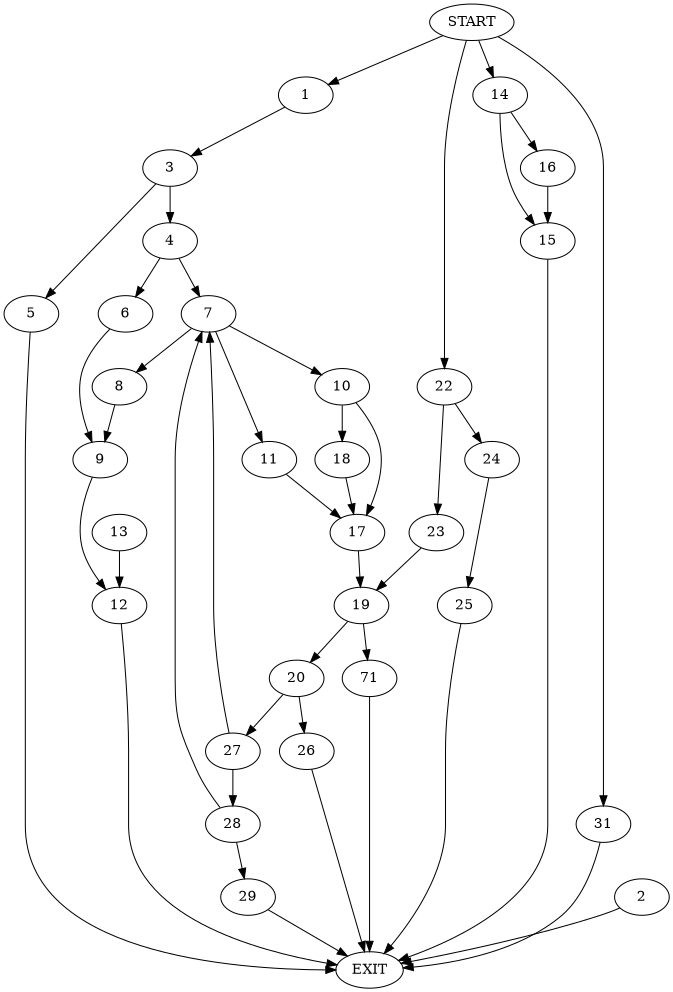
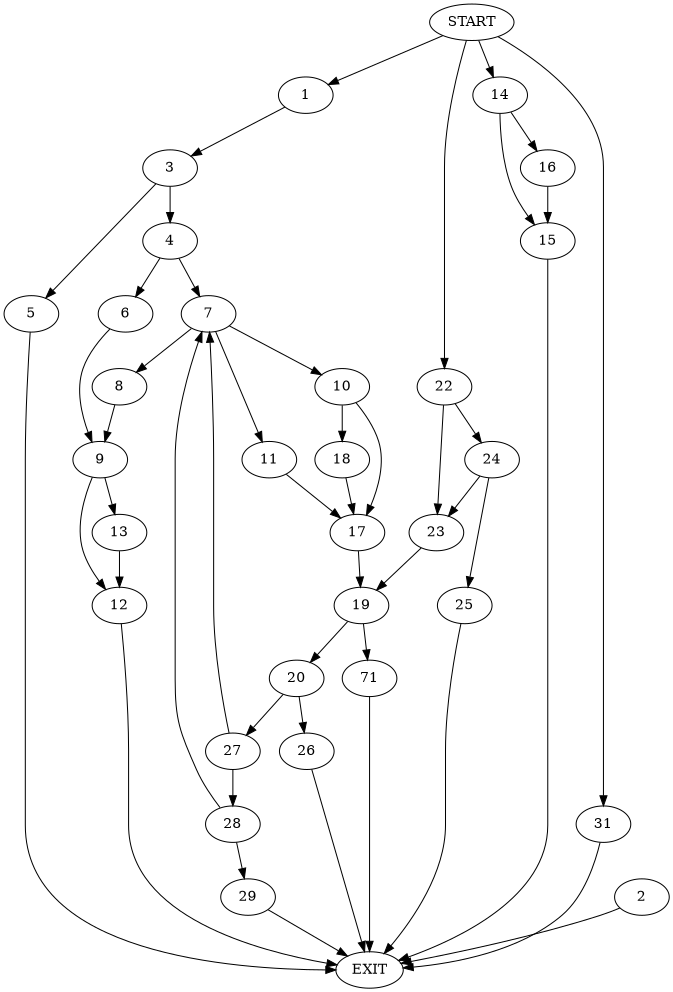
none -> (109, 491)
none -> (467, 492)
